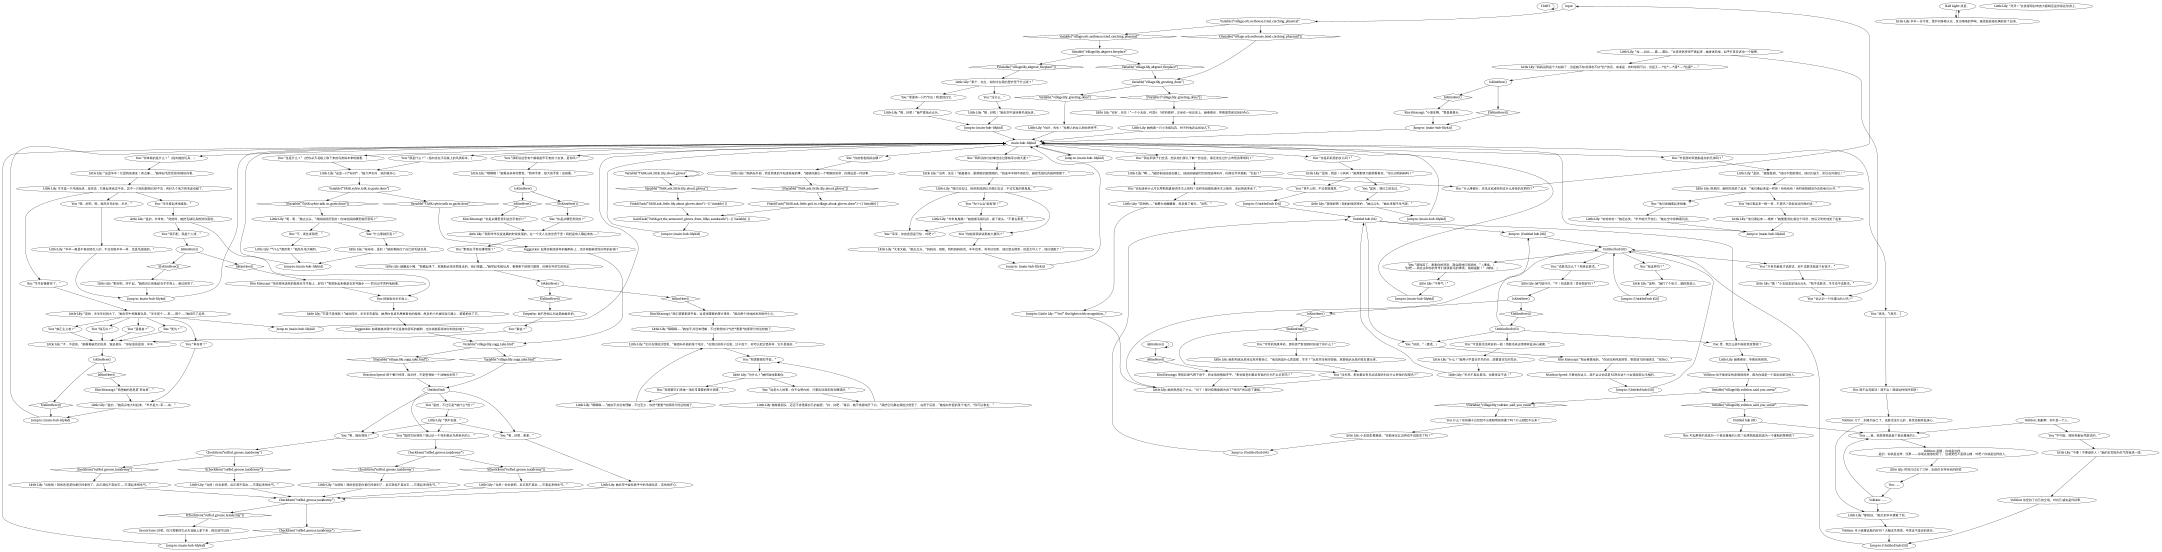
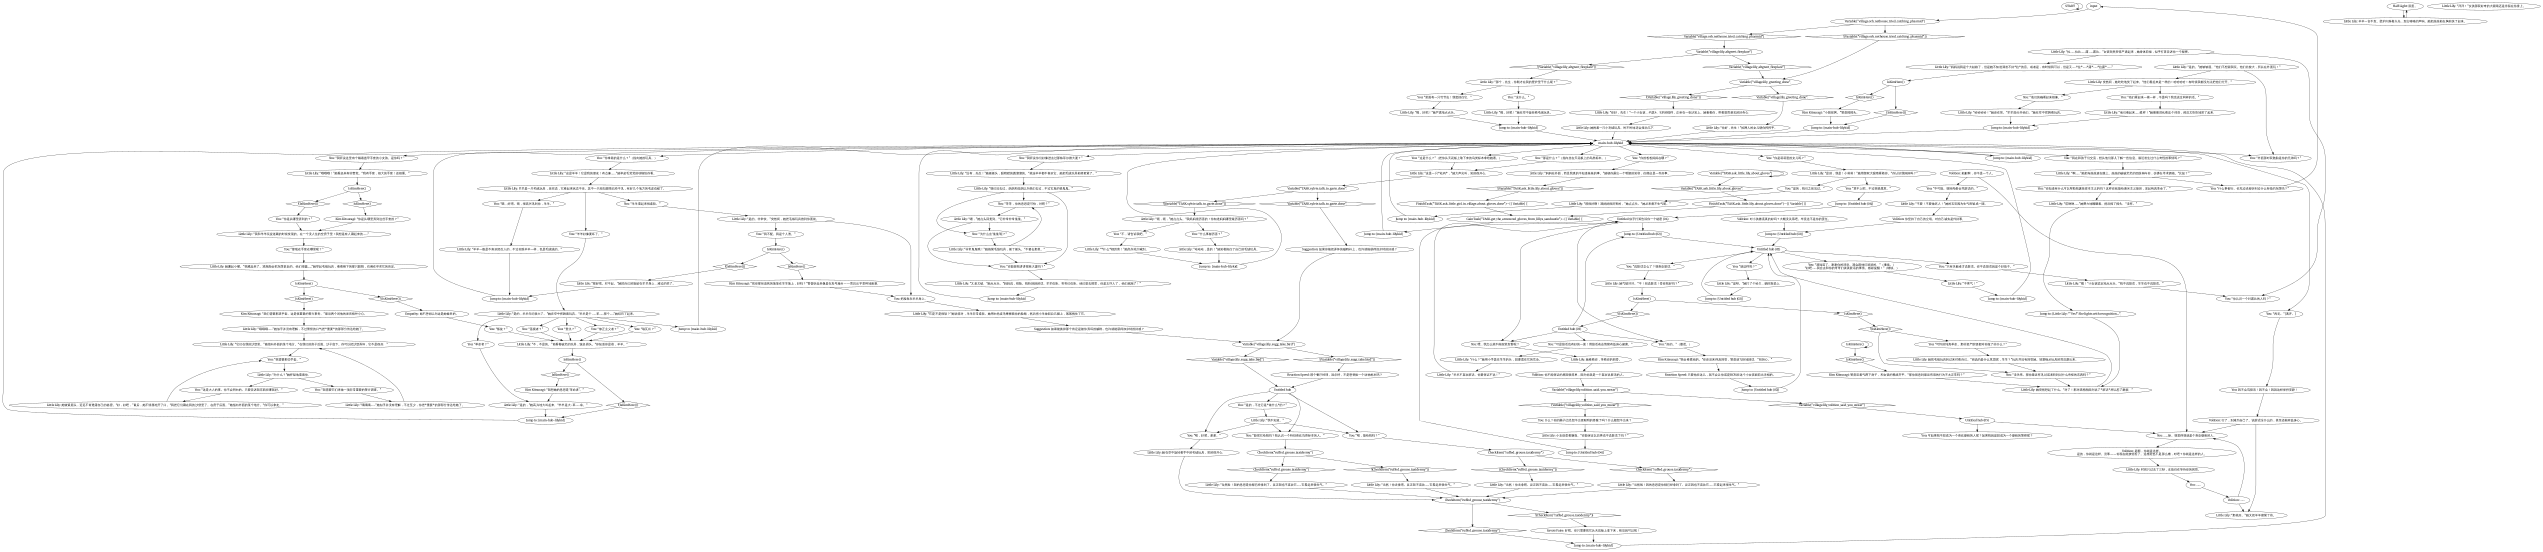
(1742, 166) -> (2266, 107)
none -> (989, 219)
(1365, 219) -> (1643, 219)
(1883, 522) -> none
